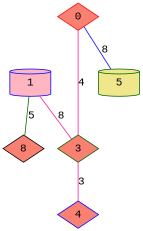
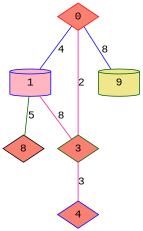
none -> (56, 48)
(82, 83) -> (82, 83)
(119, 83) -> (119, 83)
